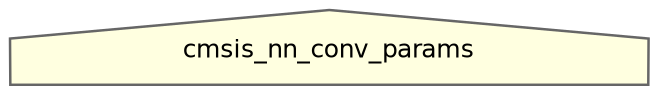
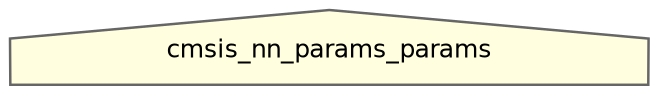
(329, 51) -> (329, 51)
